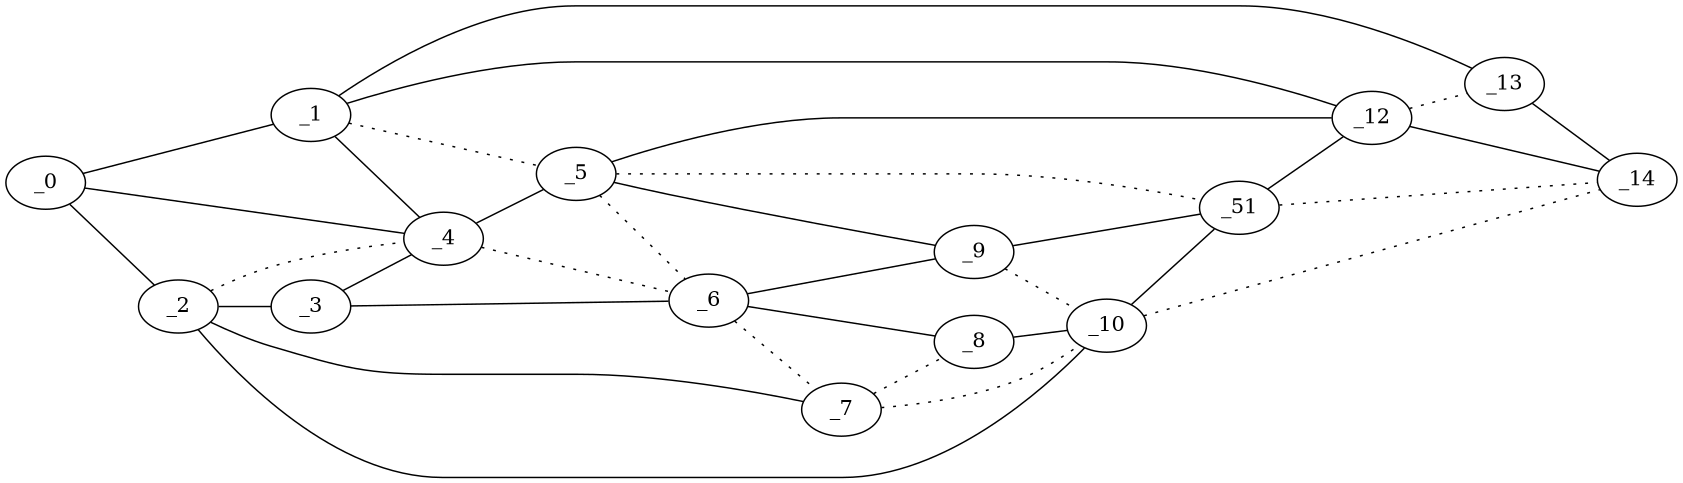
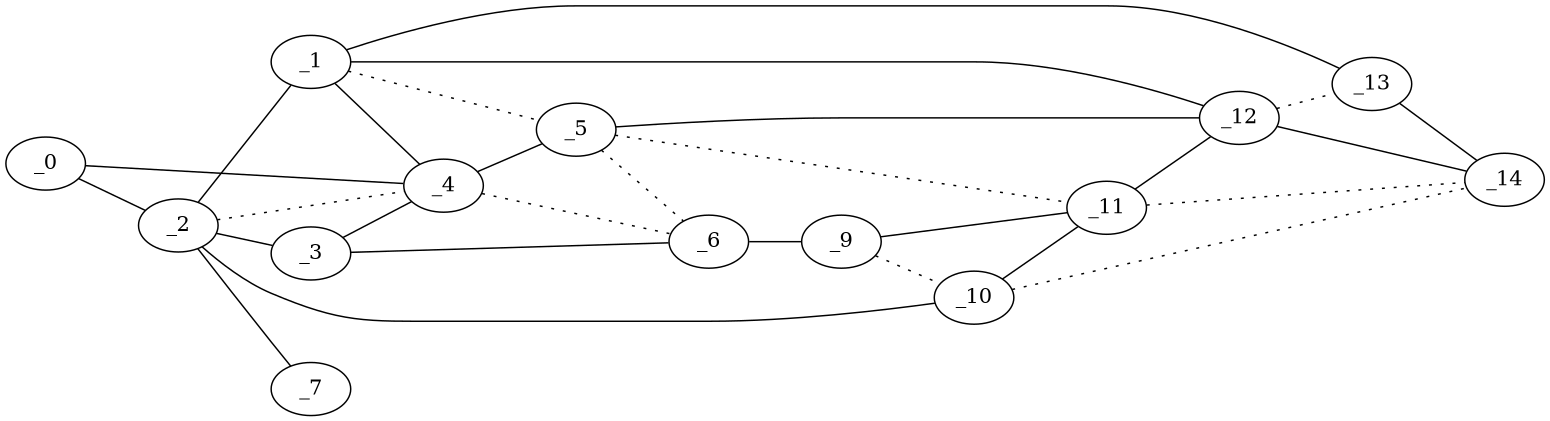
(178, 149) -> (245, 144)
(1239, 208) -> (1107, 208)
(774, 215) -> none
(974, 342) -> none
(775, 355) -> none
(985, 391) -> none
